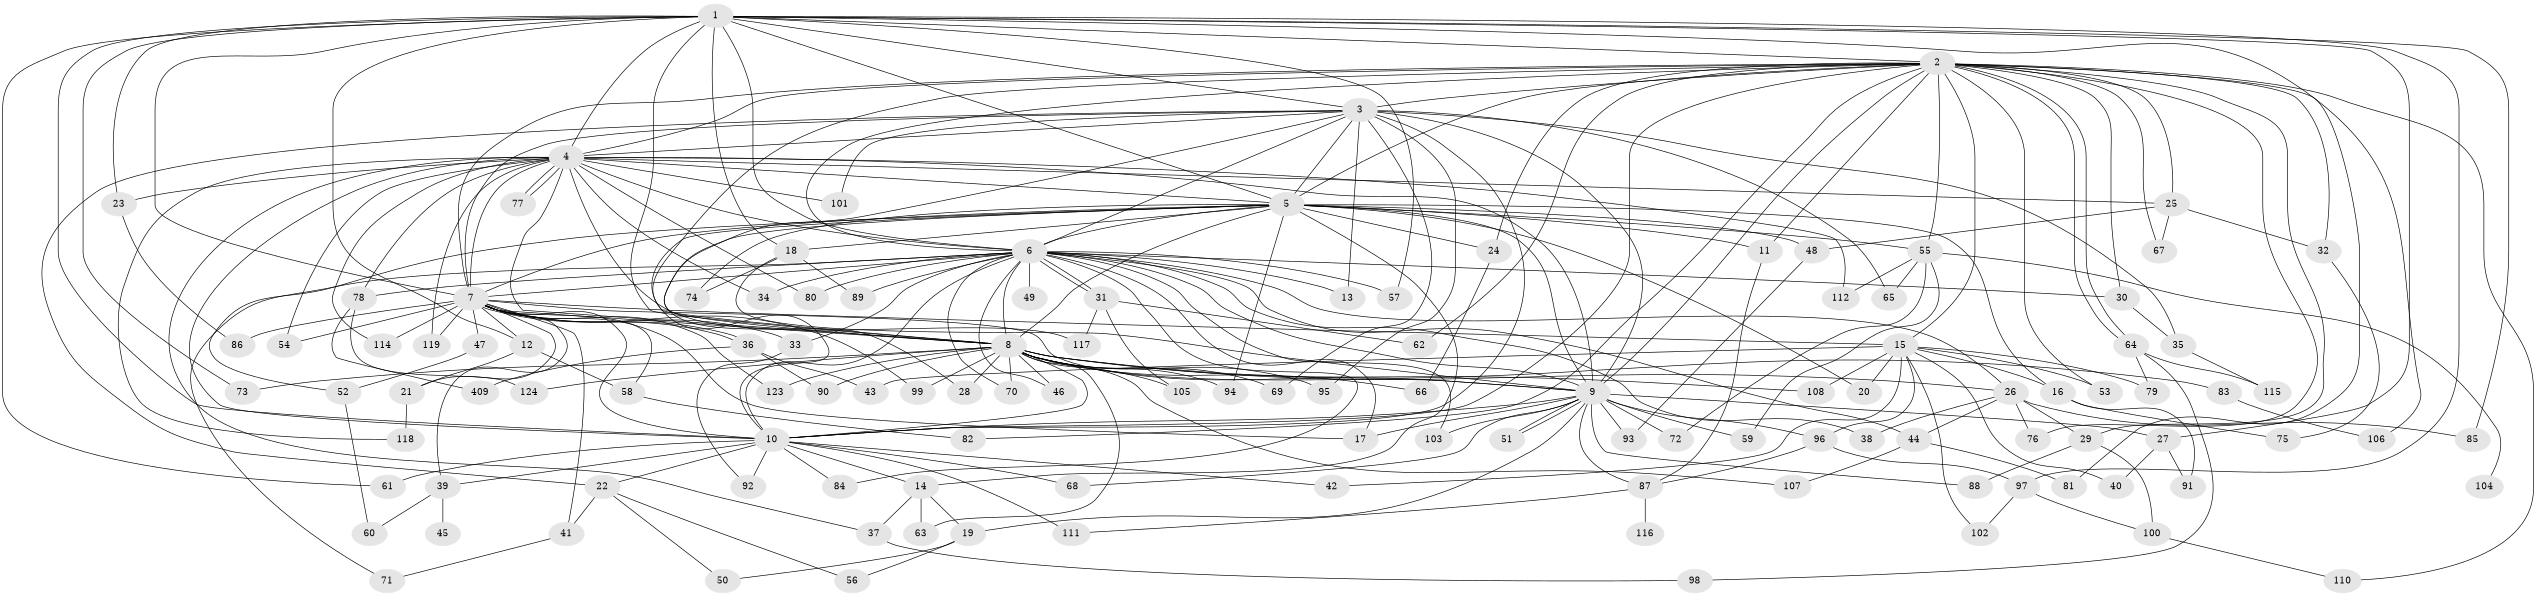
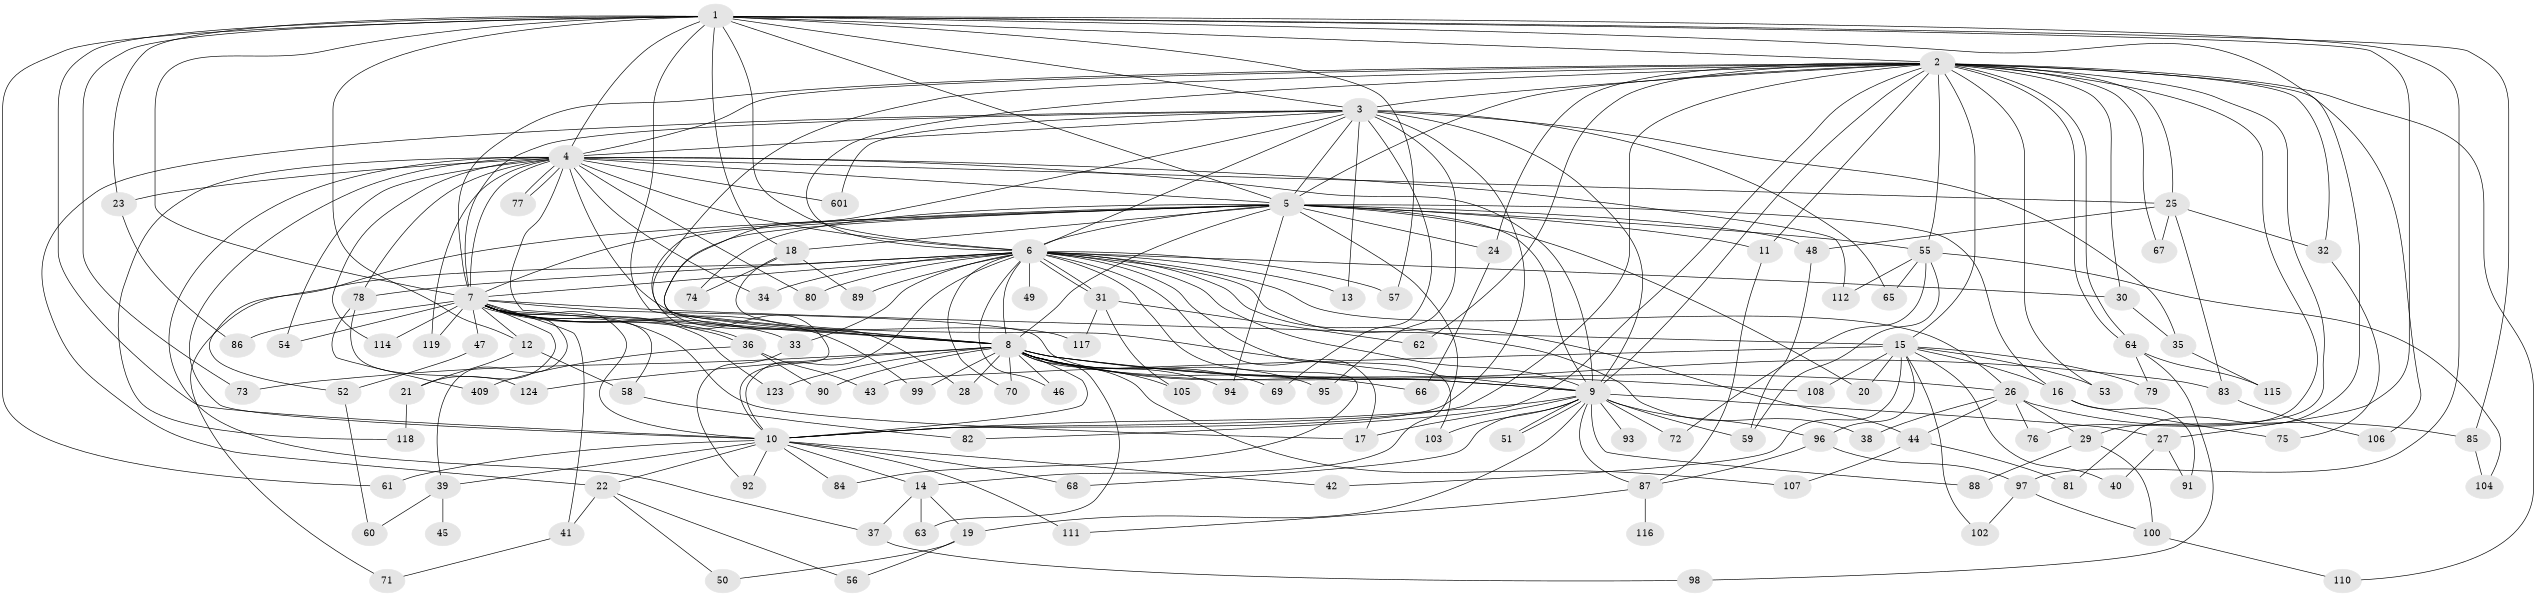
(840, 204) -> (840, 204)
none -> (2198, 294)
(1720, 346) -> (1789, 354)
none -> (2479, 463)
